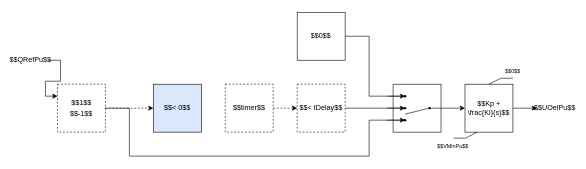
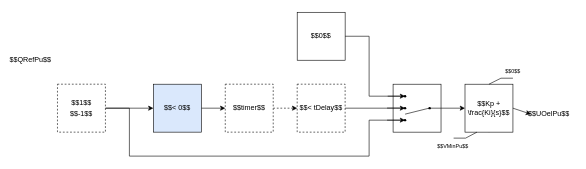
(60, 70) -> none
(140, 108) -> (140, 108)
none -> (219, 108)
(555, 108) -> (549, 114)
